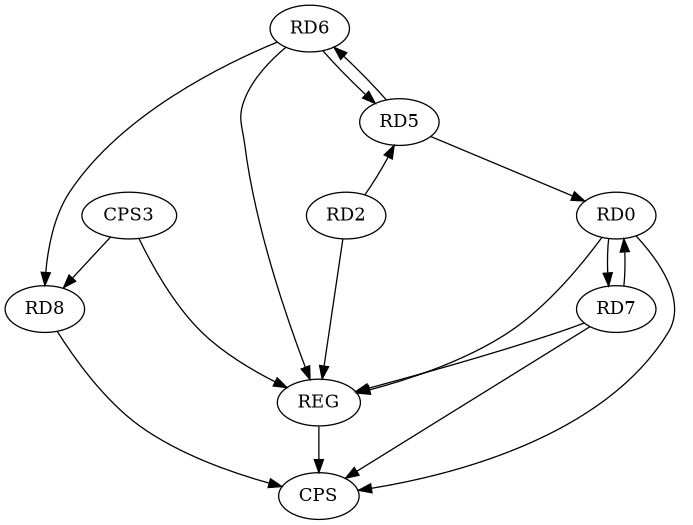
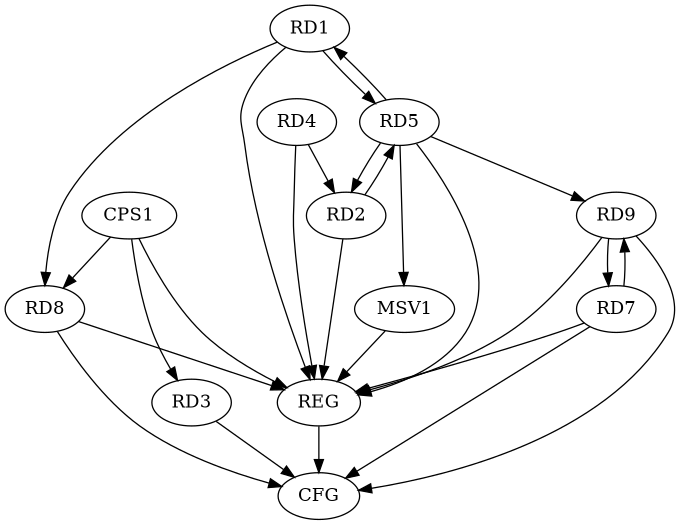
(310, 29) -> (310, 29)
none -> (297, 122)
none -> (369, 161)
(129, 216) -> (129, 216)
(616, 216) -> (616, 216)
none -> (478, 288)
none -> (405, 309)
none -> (175, 354)
none -> (192, 403)
(319, 496) -> (319, 496)
